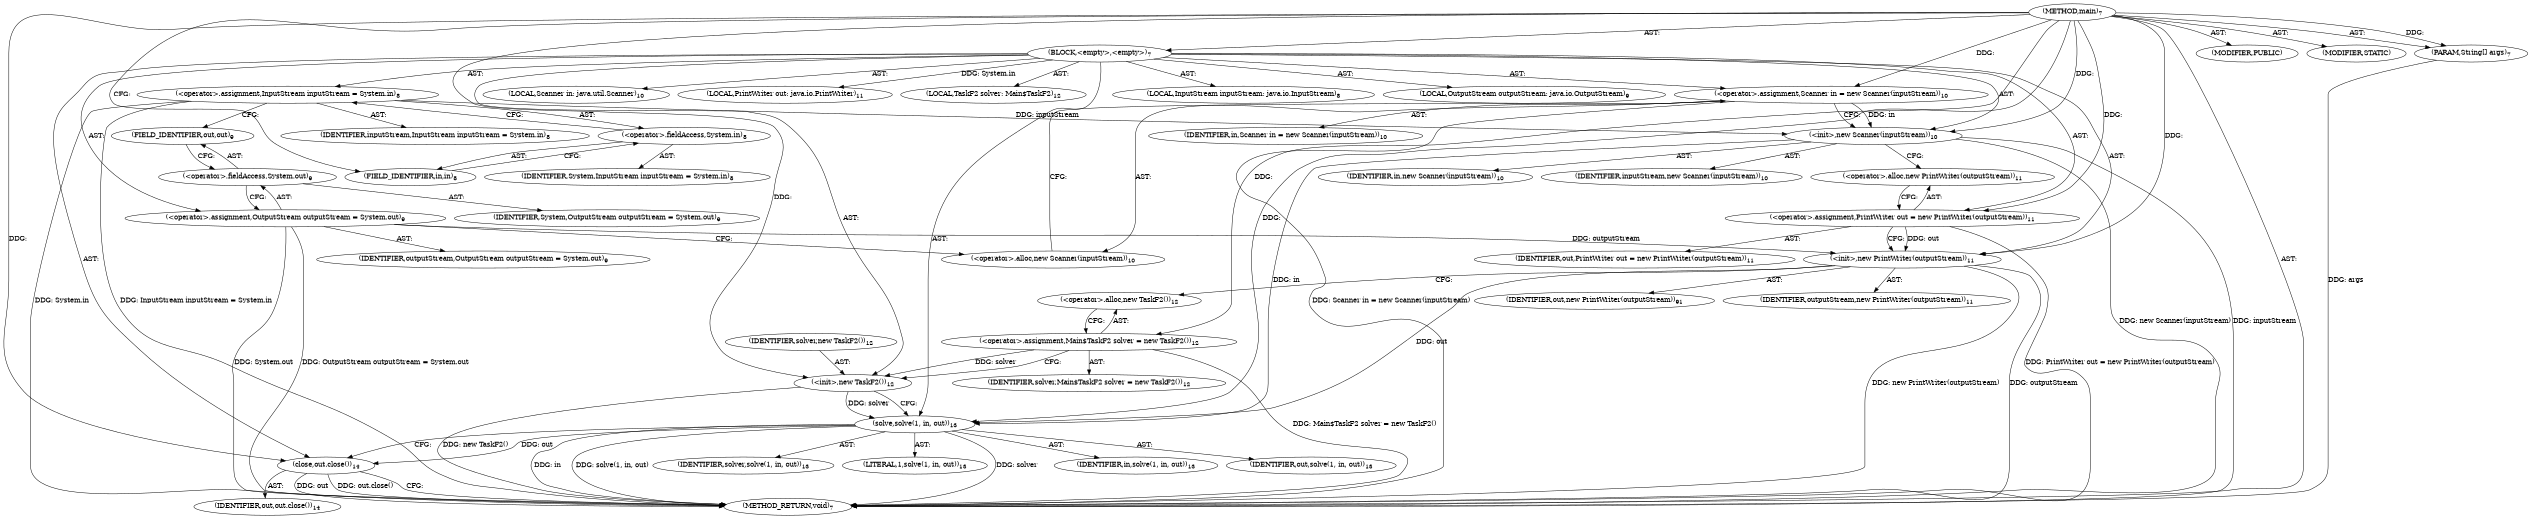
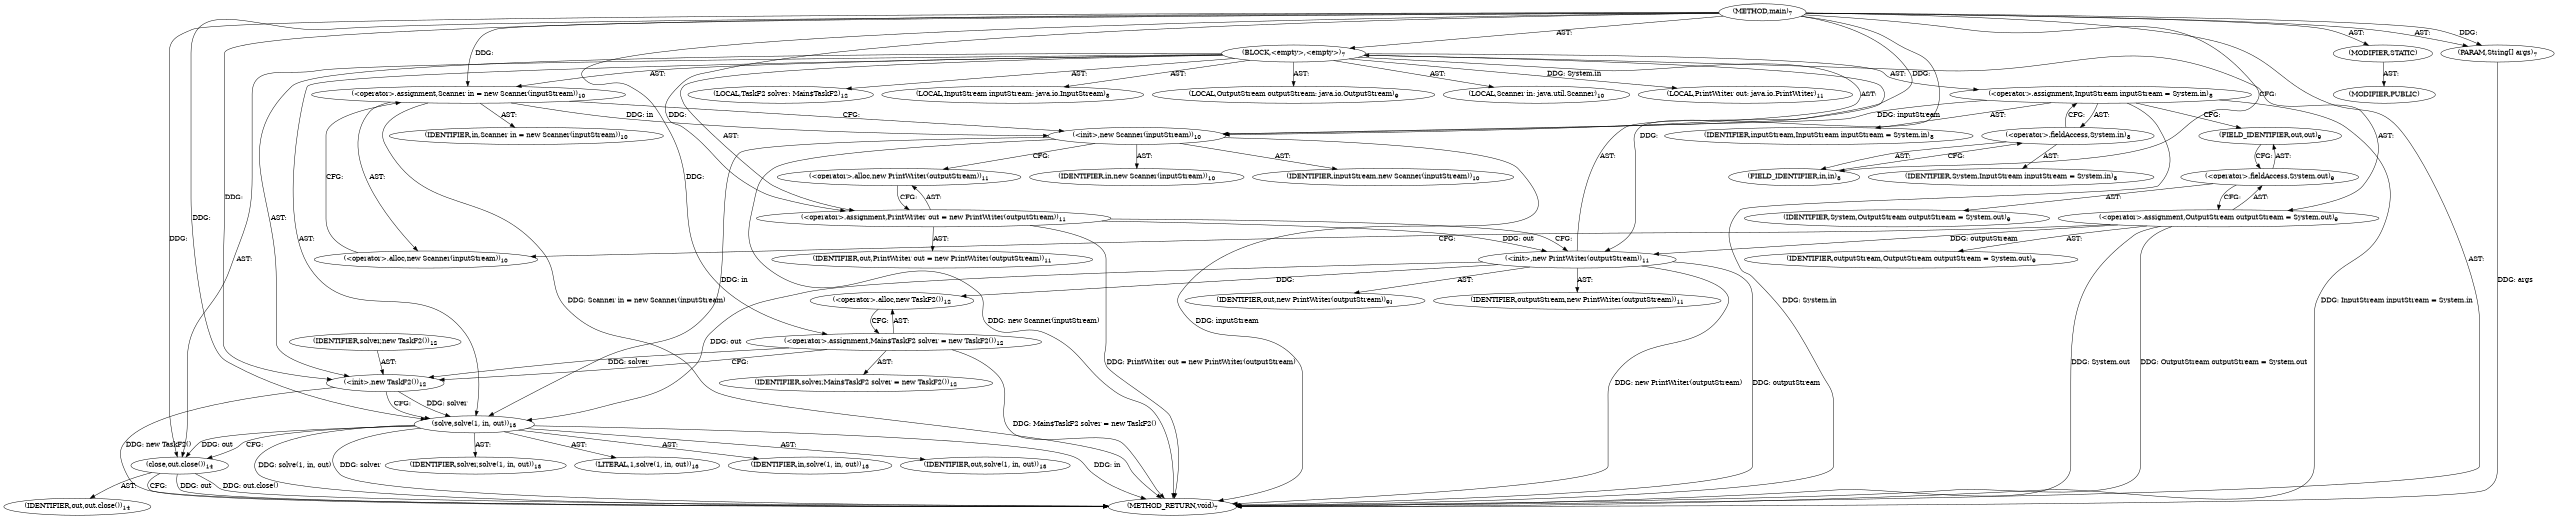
(2171, 25) -> (2384, 72)
(1950, 68) -> (1833, 76)
(1445, 280) -> (1286, 280)
